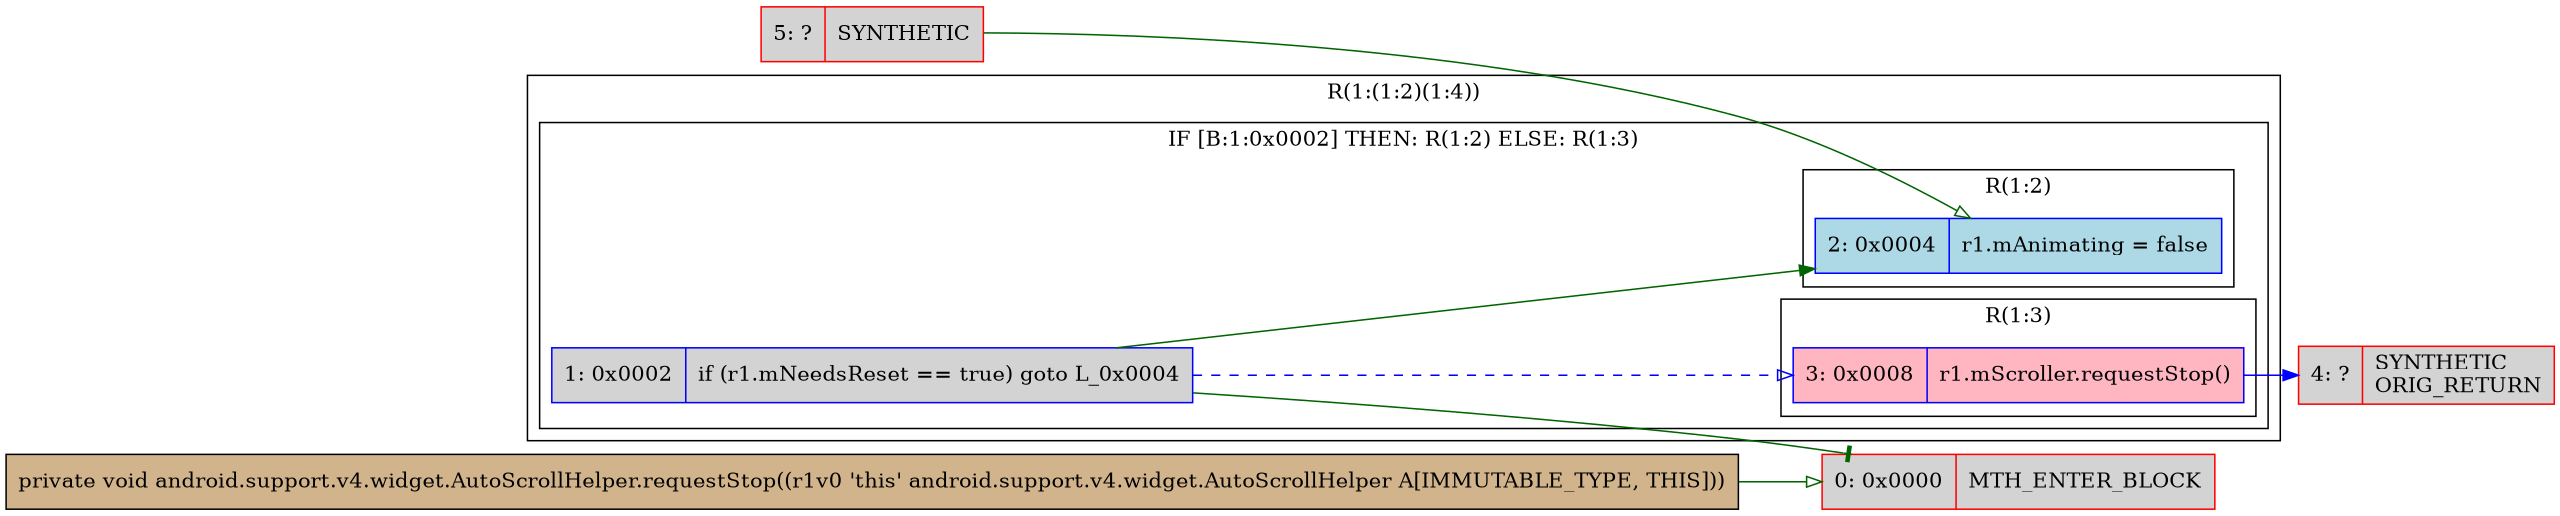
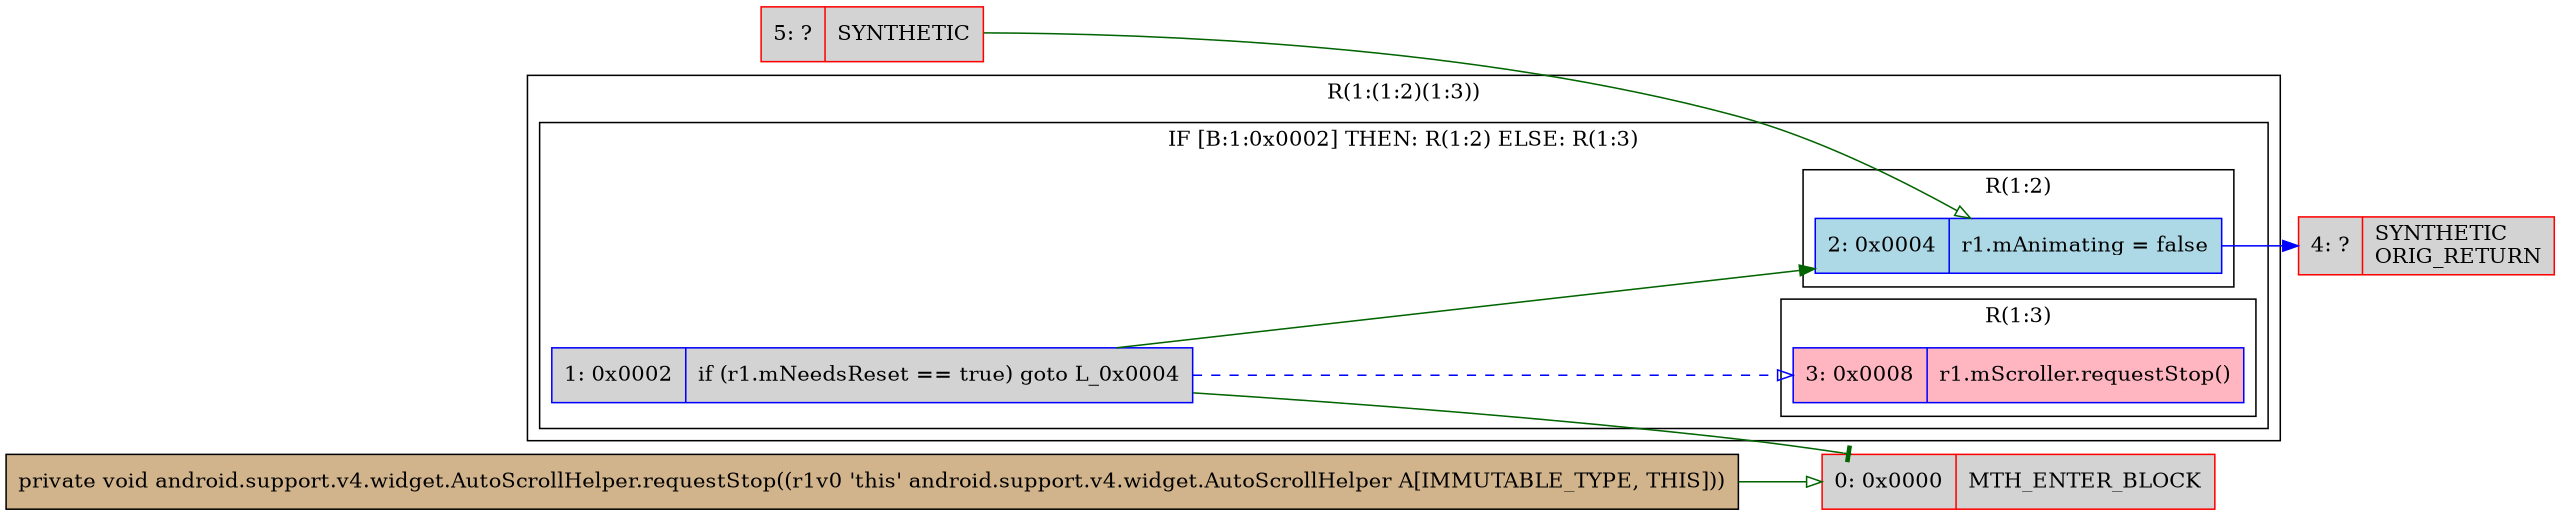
(1404, 93) -> (1404, 93)
(2263, 375) -> (2252, 246)
